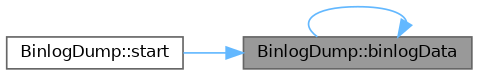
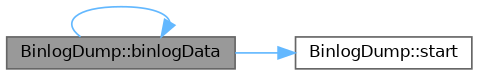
(205, 53) -> (257, 53)
